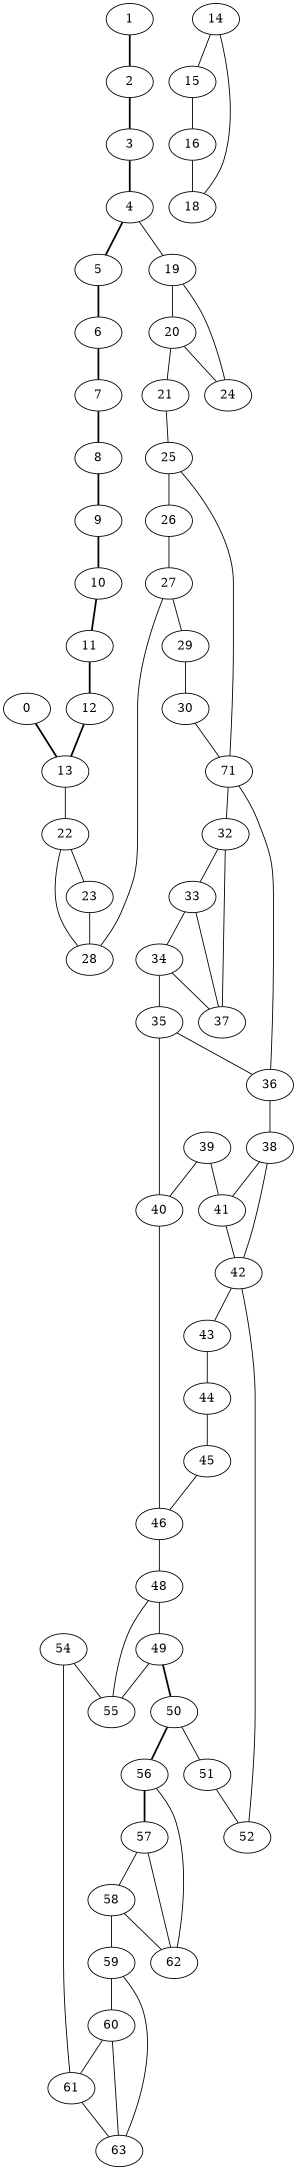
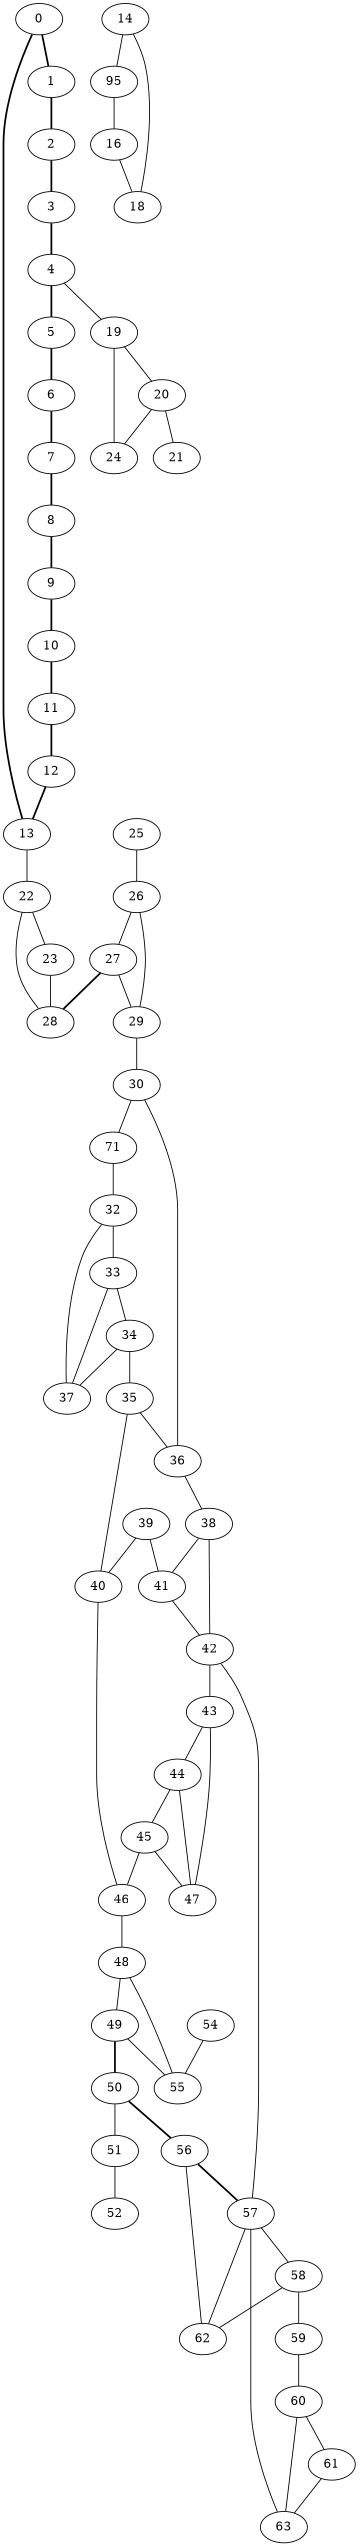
none -> (45, 50)
(192, 82) -> (114, 82)
(167, 427) -> none
(233, 607) -> none
(138, 775) -> (82, 991)
(273, 924) -> (178, 1270)
none -> (145, 960)
(255, 1555) -> (259, 1927)
(64, 1869) -> none
none -> (192, 1900)
(147, 2055) -> (251, 2373)
